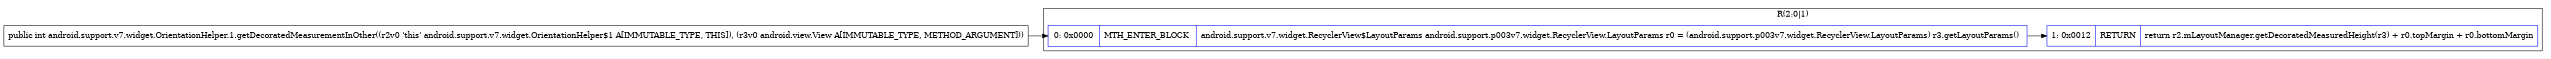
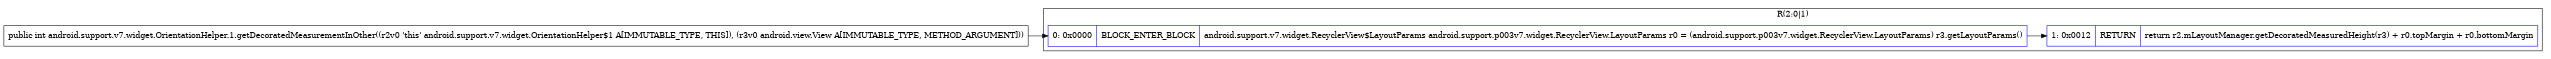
(1146, 36) -> (1148, 36)
